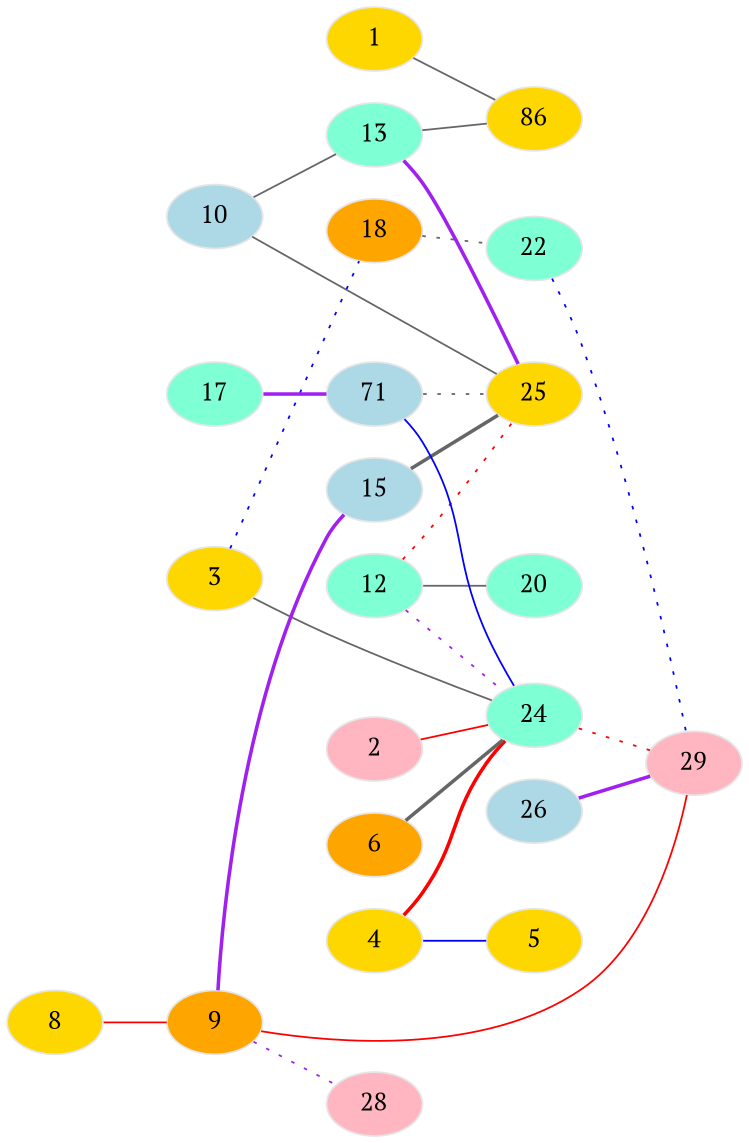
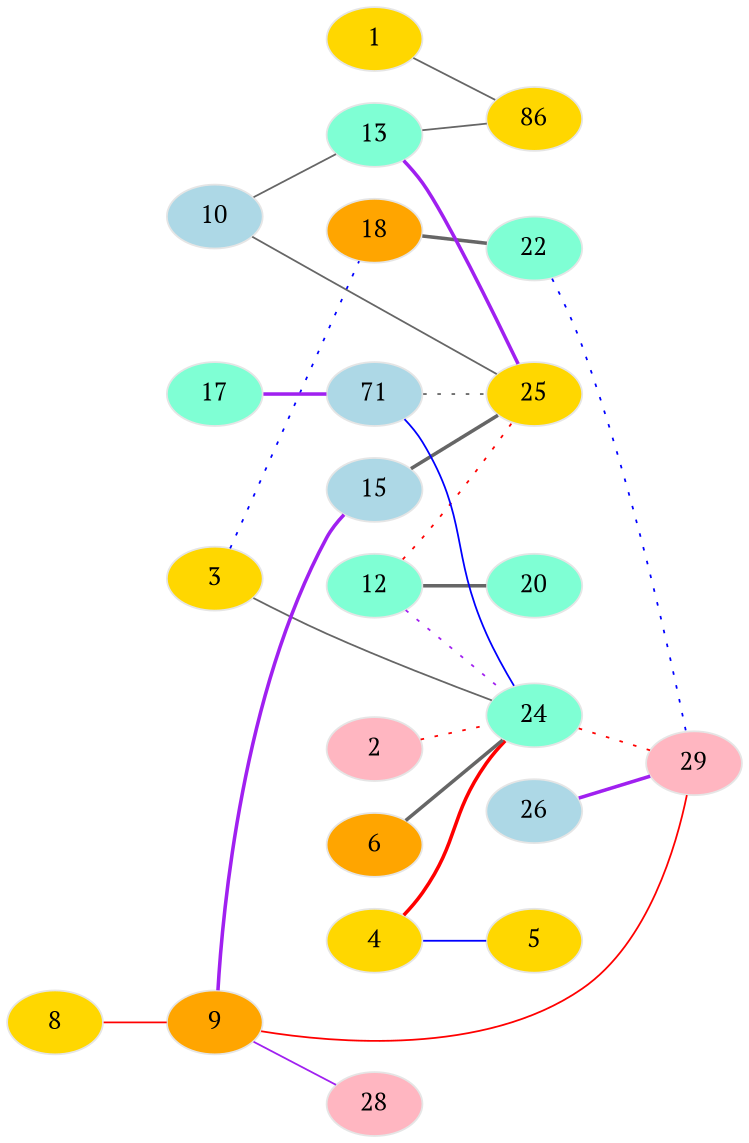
(442, 238) -> (442, 238)
(455, 586) -> (455, 586)
(454, 732) -> (454, 732)
(295, 1063) -> (295, 1063)
